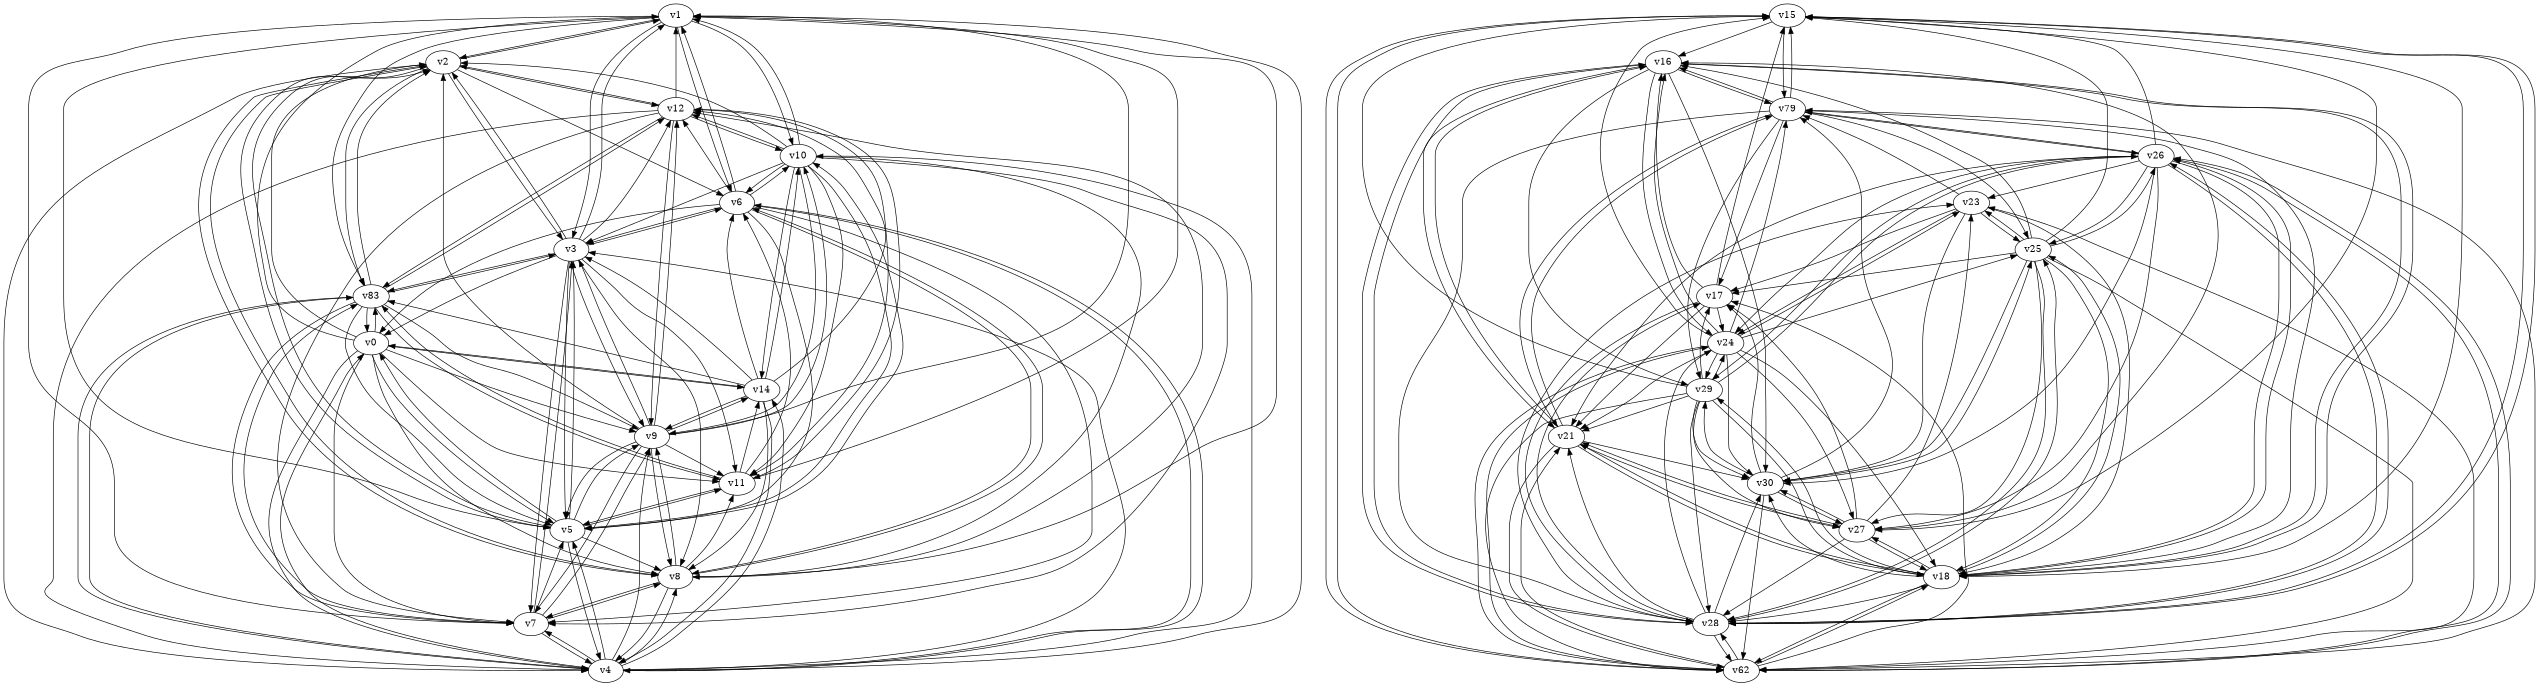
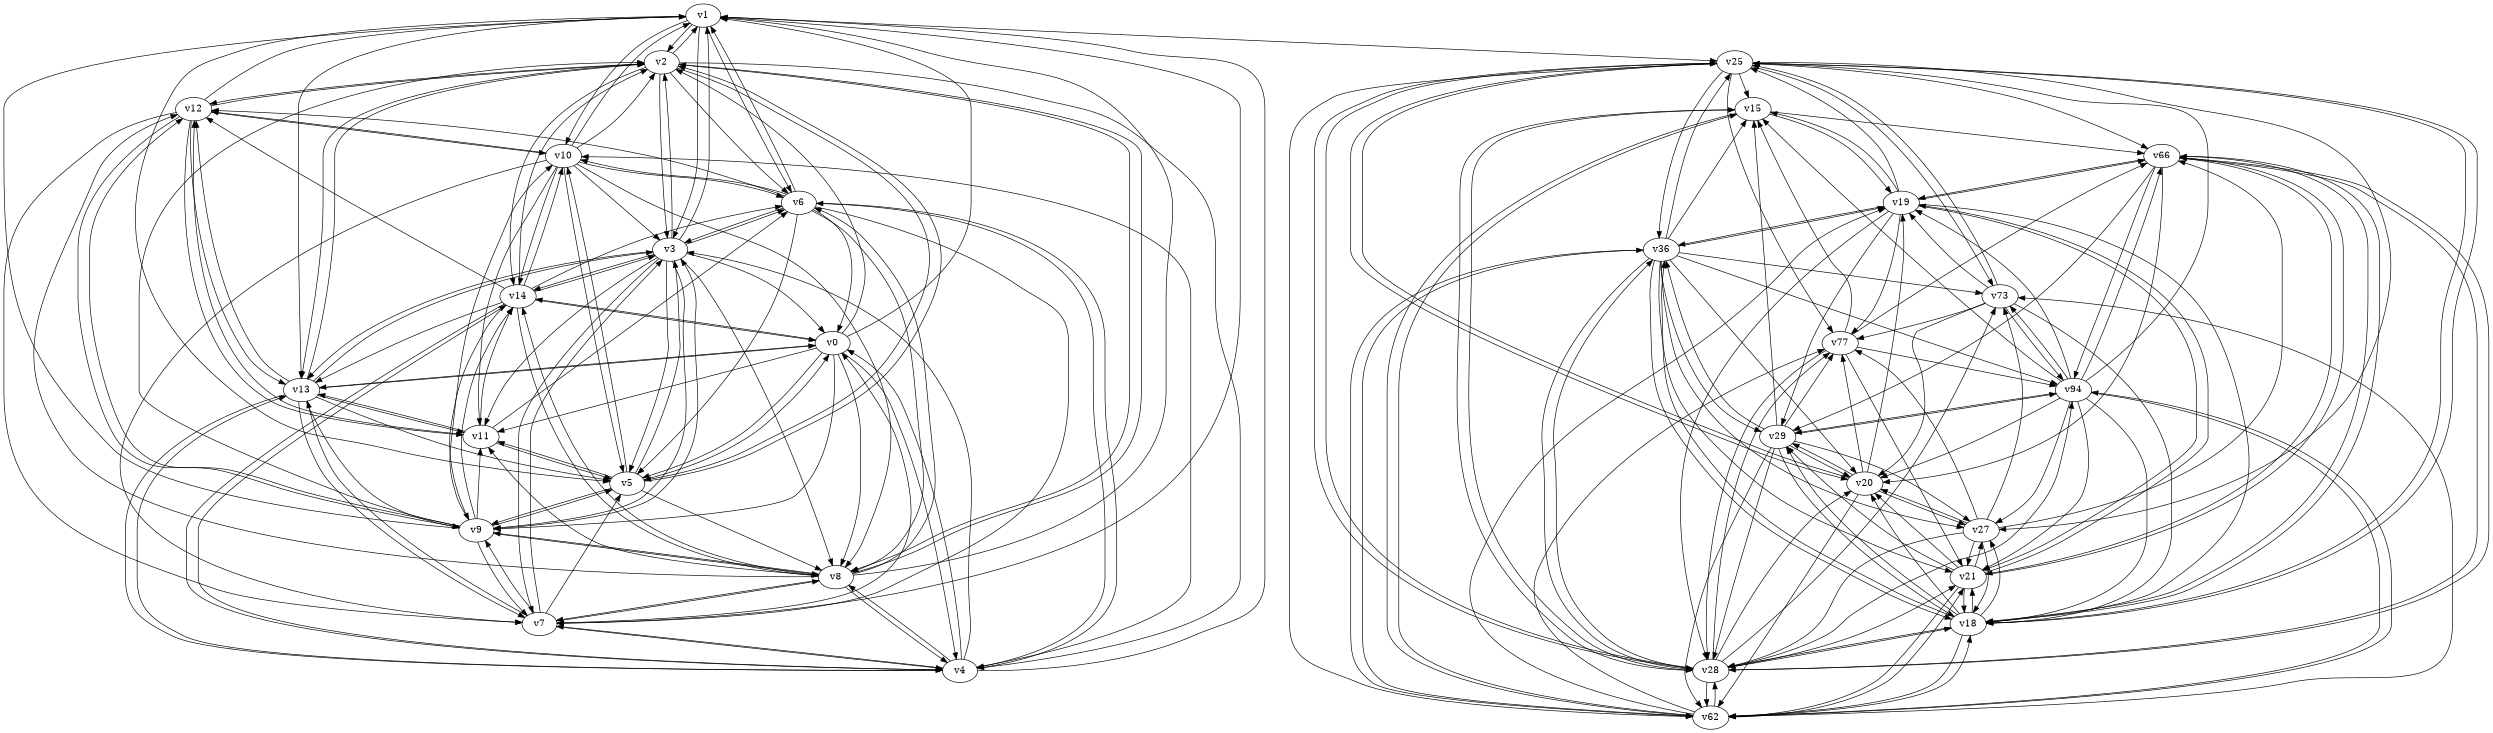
(1663, 62) -> (2162, 156)
(1787, 109) -> (1901, 203)
none -> (534, 144)
none -> (543, 148)
(2156, 156) -> (1661, 250)
(1178, 167) -> (1216, 39)
(2373, 171) -> none
(631, 188) -> (597, 271)
(2462, 189) -> (1837, 649)
(1971, 203) -> (2000, 296)
(371, 296) -> (302, 390)
(1715, 296) -> (1840, 343)
(809, 343) -> none
(1726, 343) -> (2073, 390)
(1639, 412) -> (1864, 515)
(58, 417) -> none
(1765, 484) -> (1865, 484)
none -> (611, 497)
(337, 546) -> (842, 595)
(640, 554) -> none
(582, 598) -> none
(590, 598) -> none
